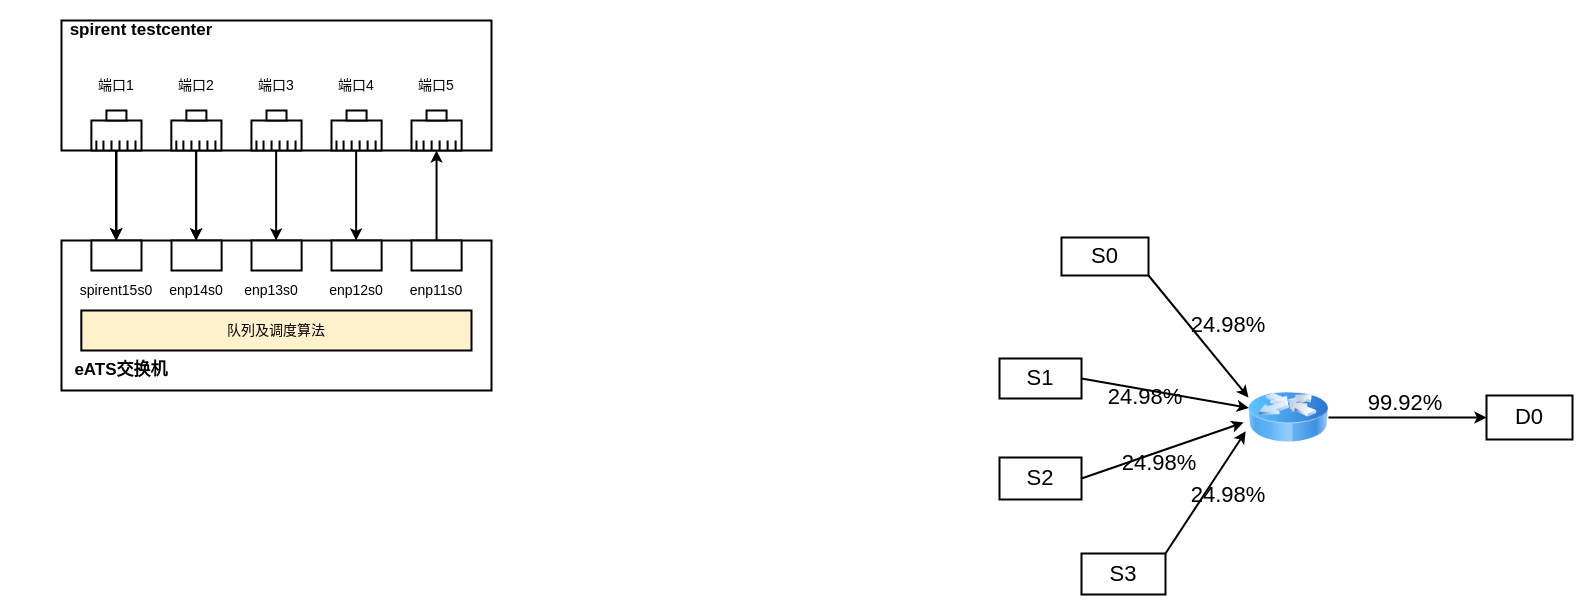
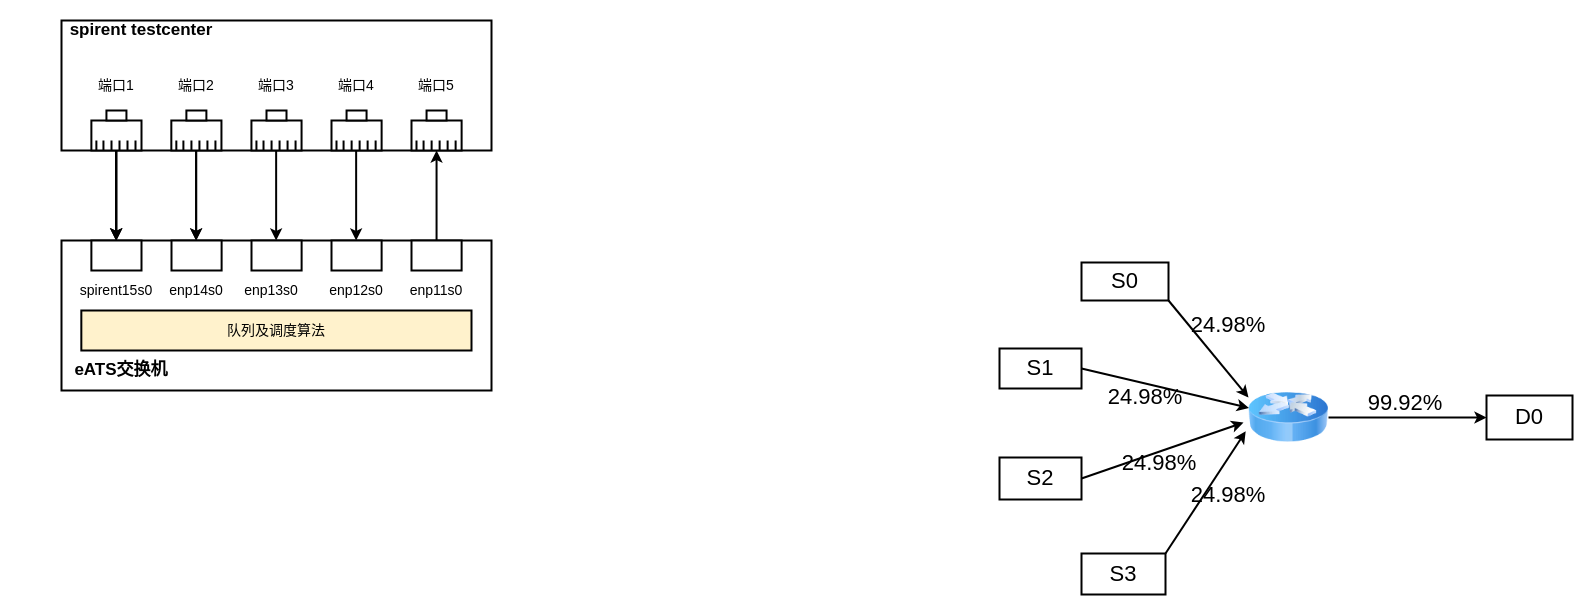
(1105, 257) -> (1125, 282)
(1041, 379) -> (1041, 369)
